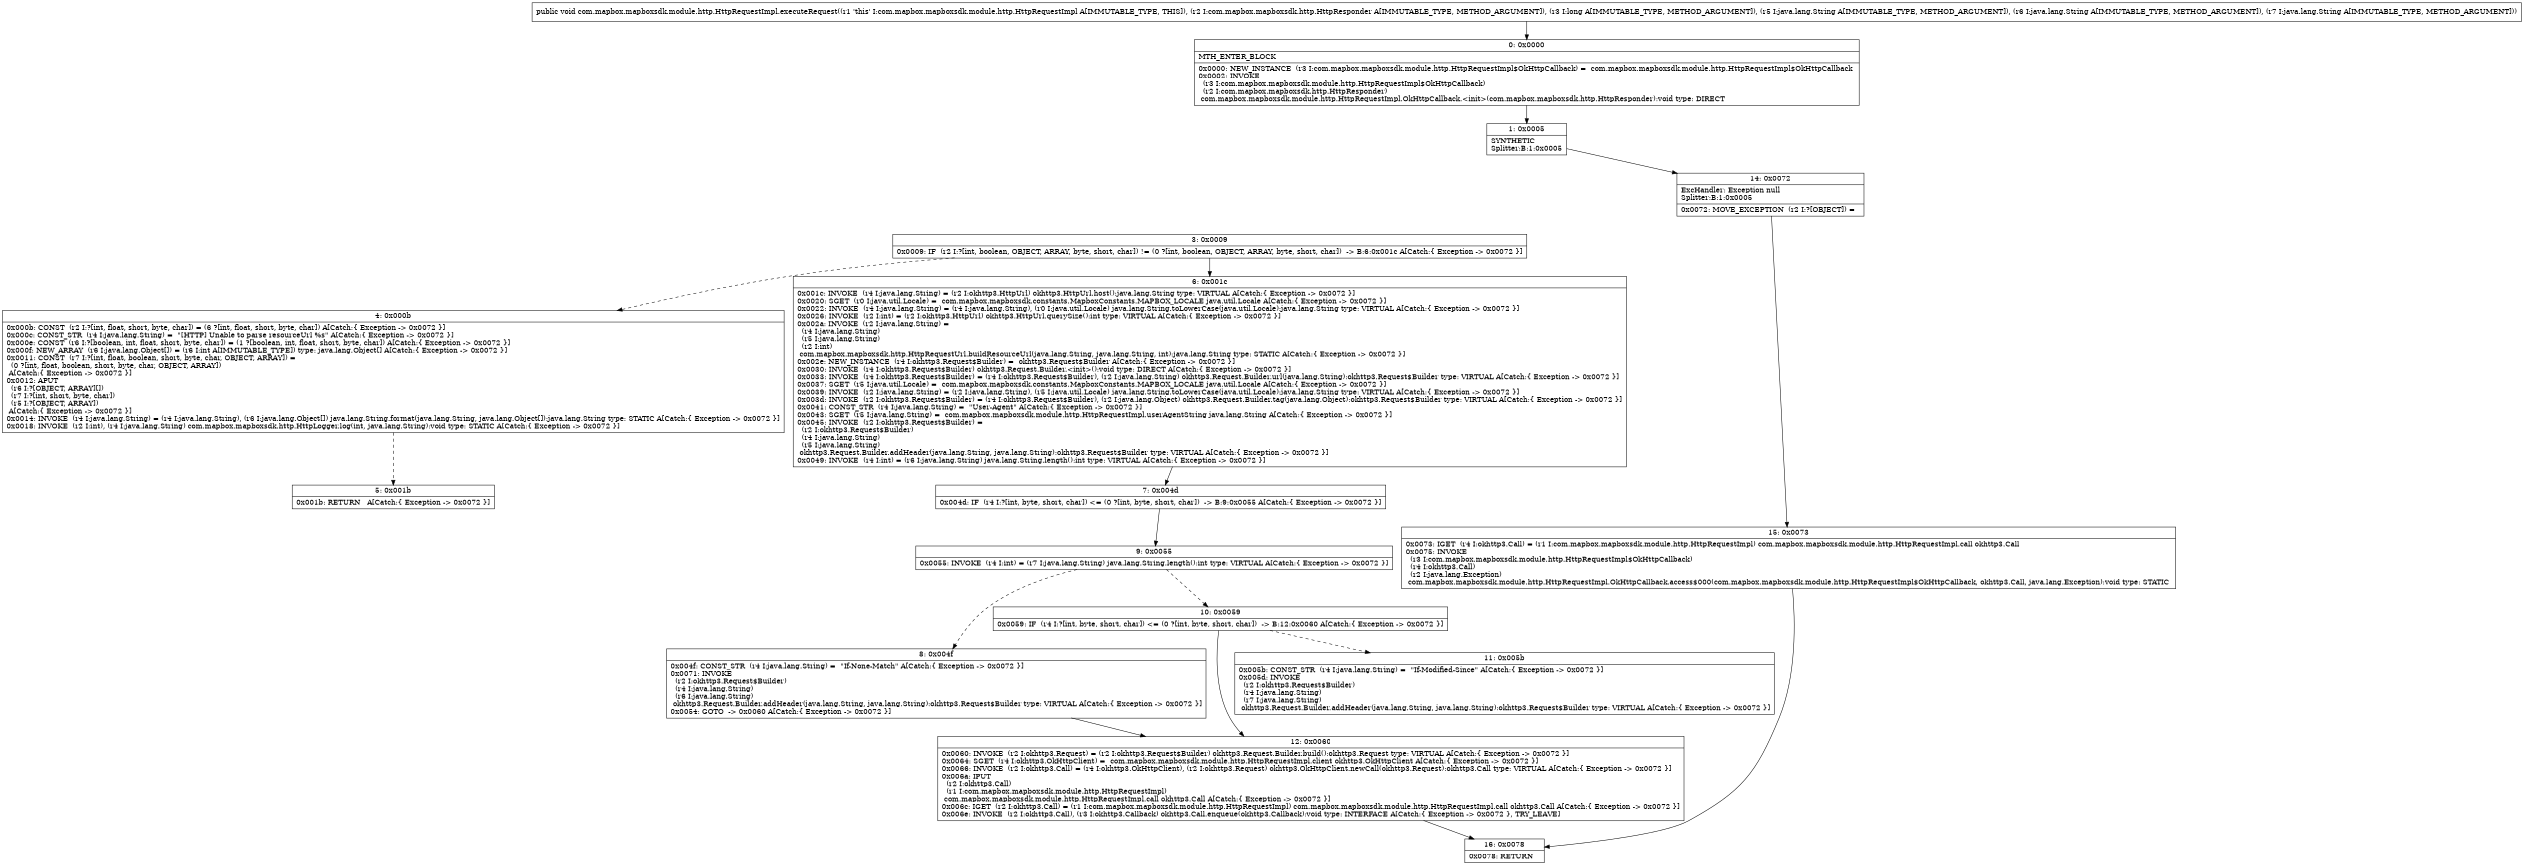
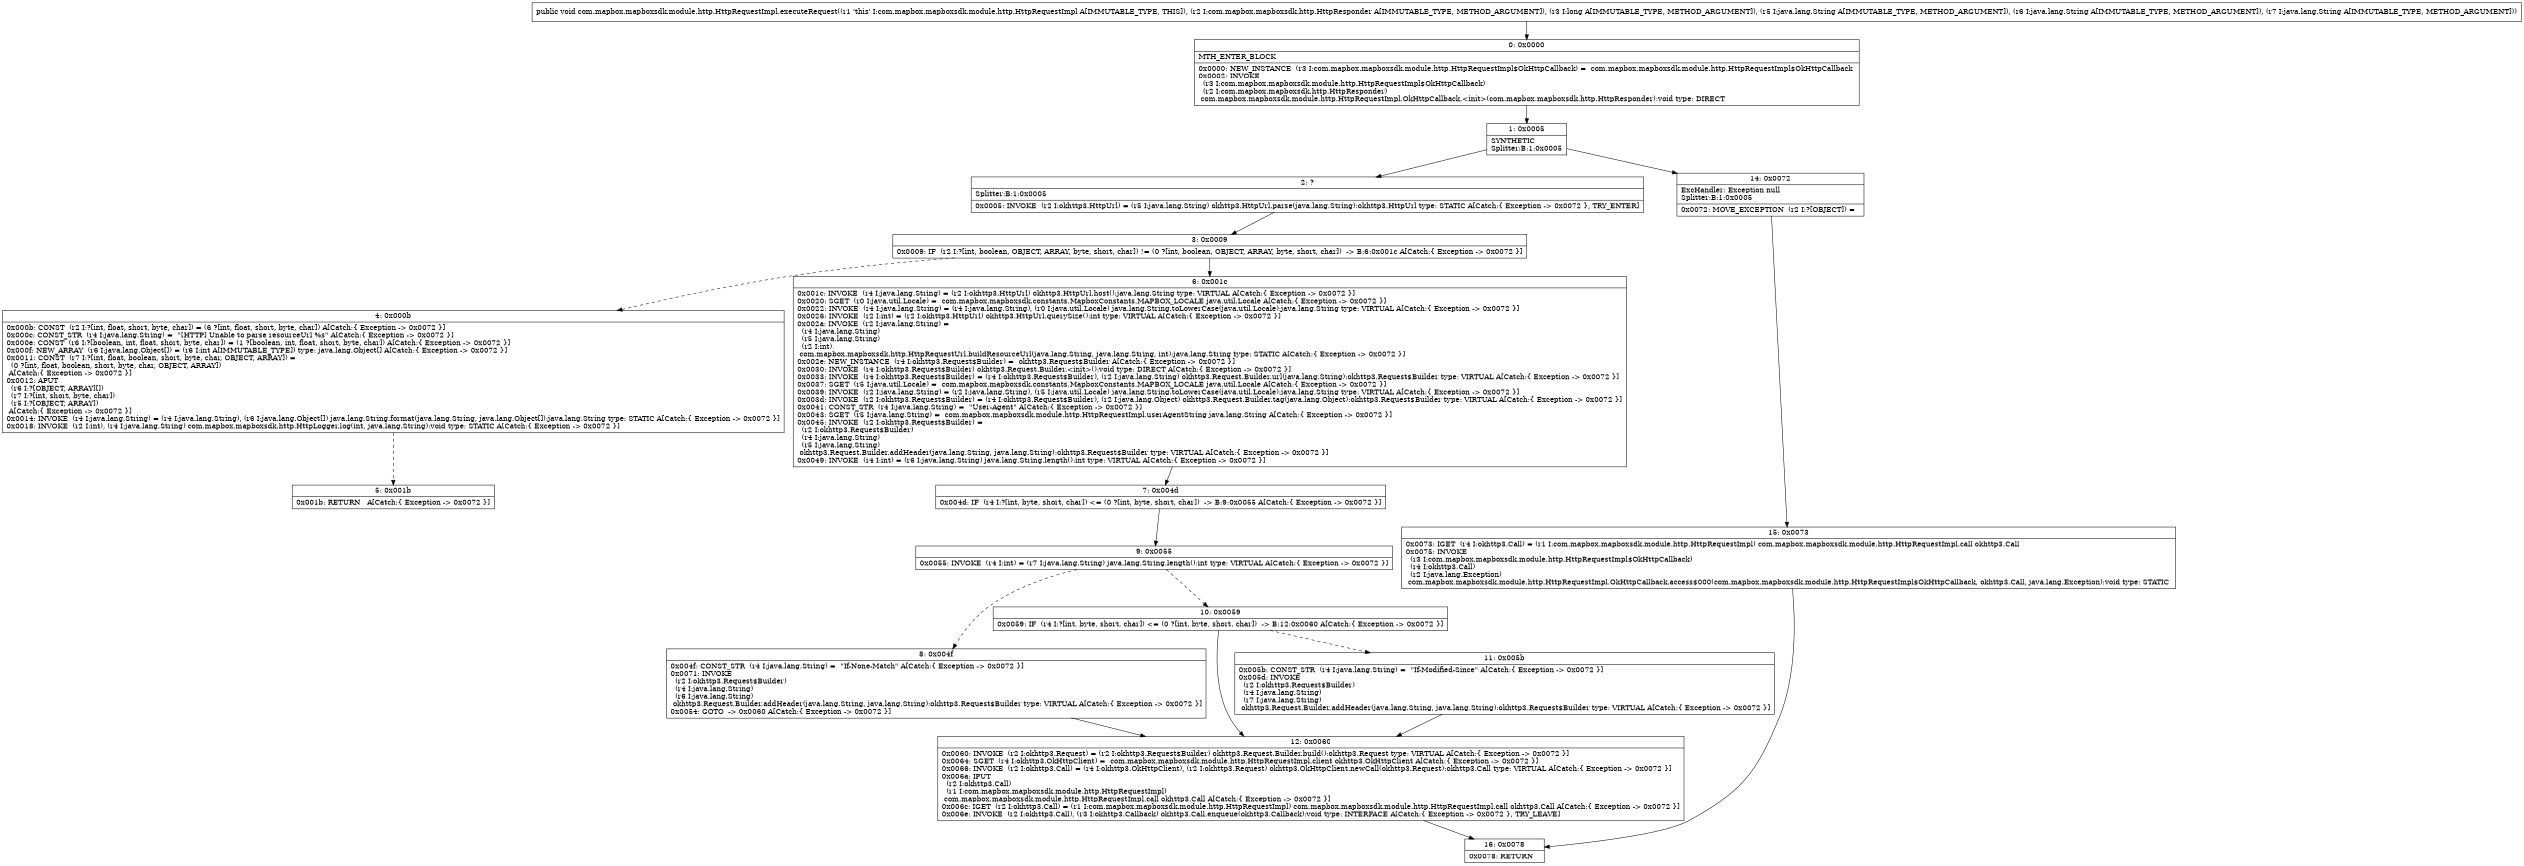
none -> (1307, 195)
none -> (1422, 724)
